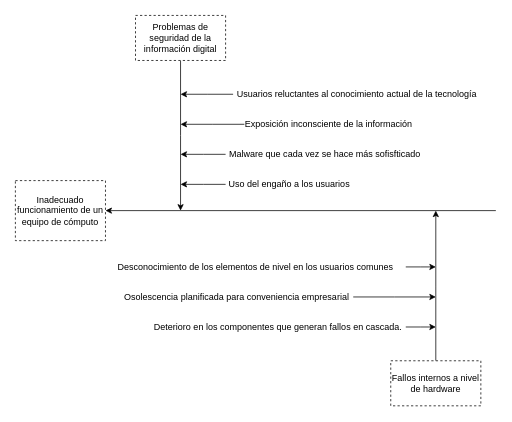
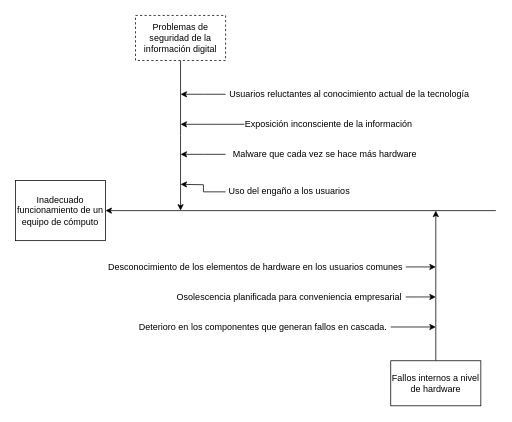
(357, 94) -> (349, 94)
(325, 154) -> (325, 154)
(289, 184) -> (289, 192)
(60, 210) -> (60, 210)
(255, 267) -> (255, 267)
(237, 297) -> (289, 297)
(278, 327) -> (263, 327)
(435, 383) -> (435, 383)
